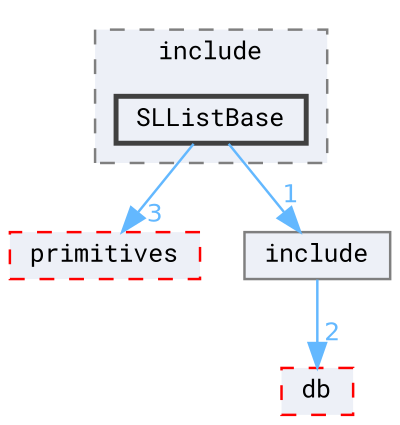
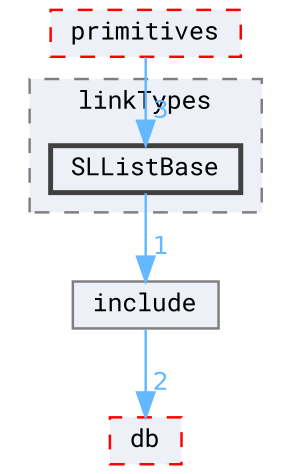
(211, 53) -> (146, 102)
(166, 178) -> (146, 95)
